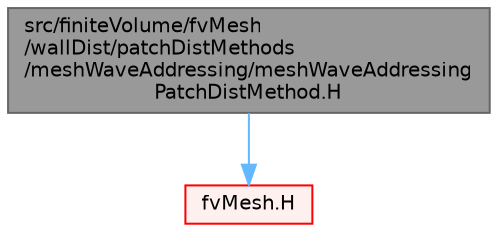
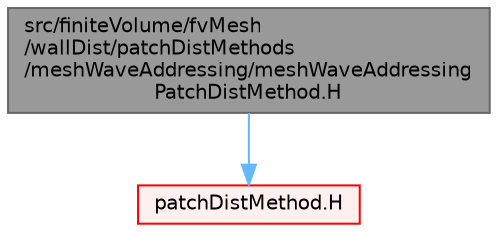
(249, 205) -> (249, 205)
